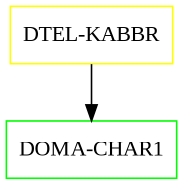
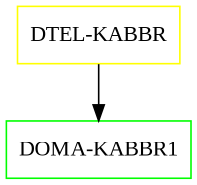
(92, 150) -> (99, 150)
